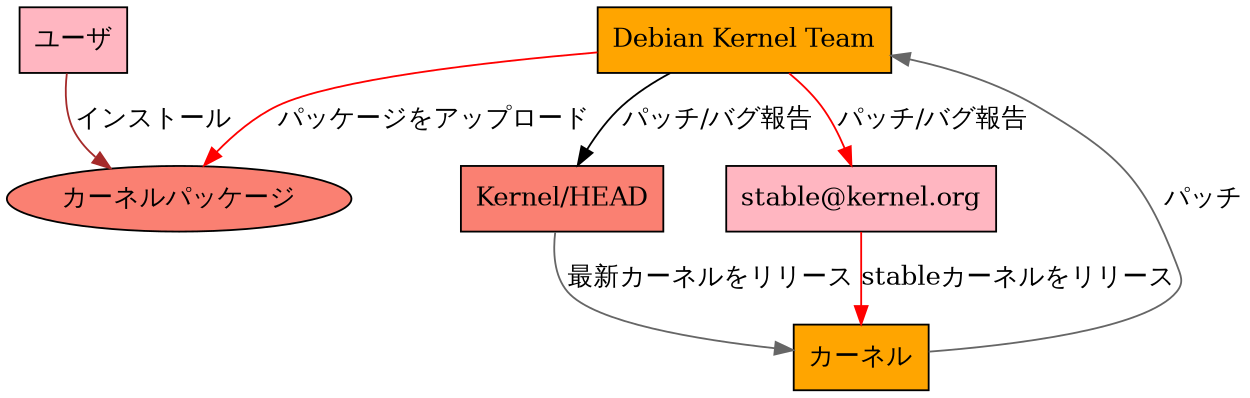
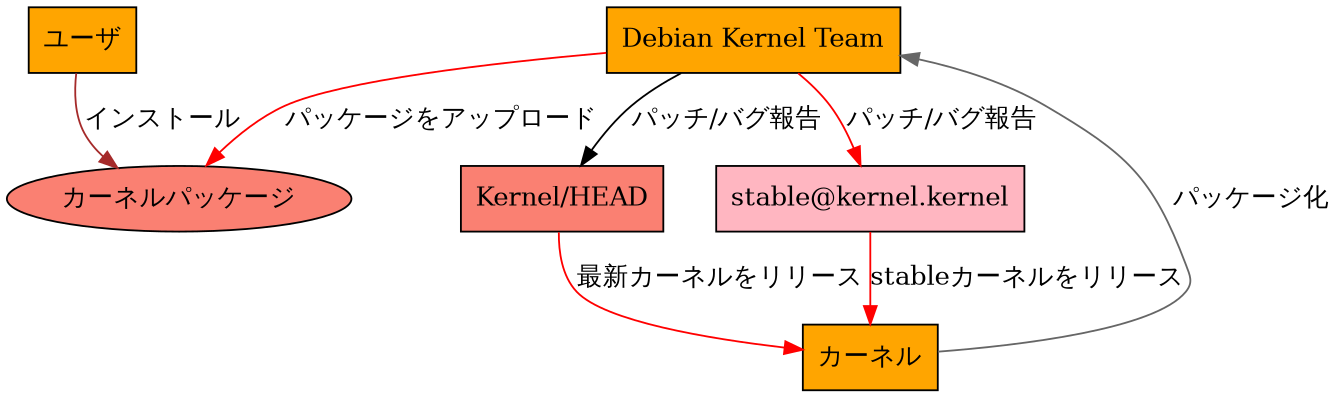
(73, 40) -> (83, 40)
(861, 199) -> (870, 199)
(1203, 199) -> (1251, 199)
(637, 324) -> (646, 323)
